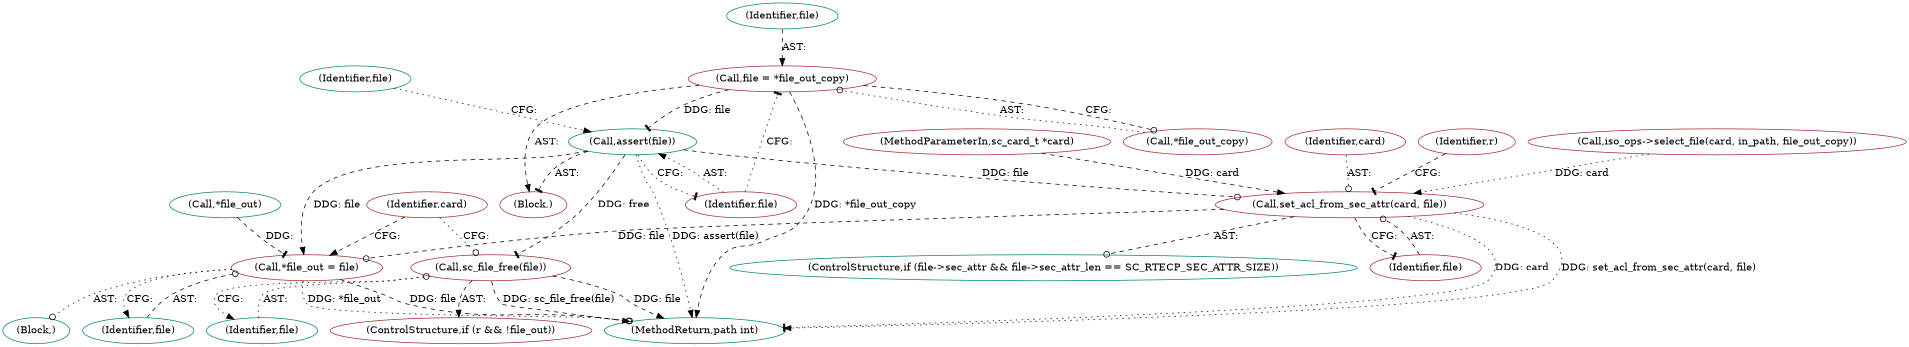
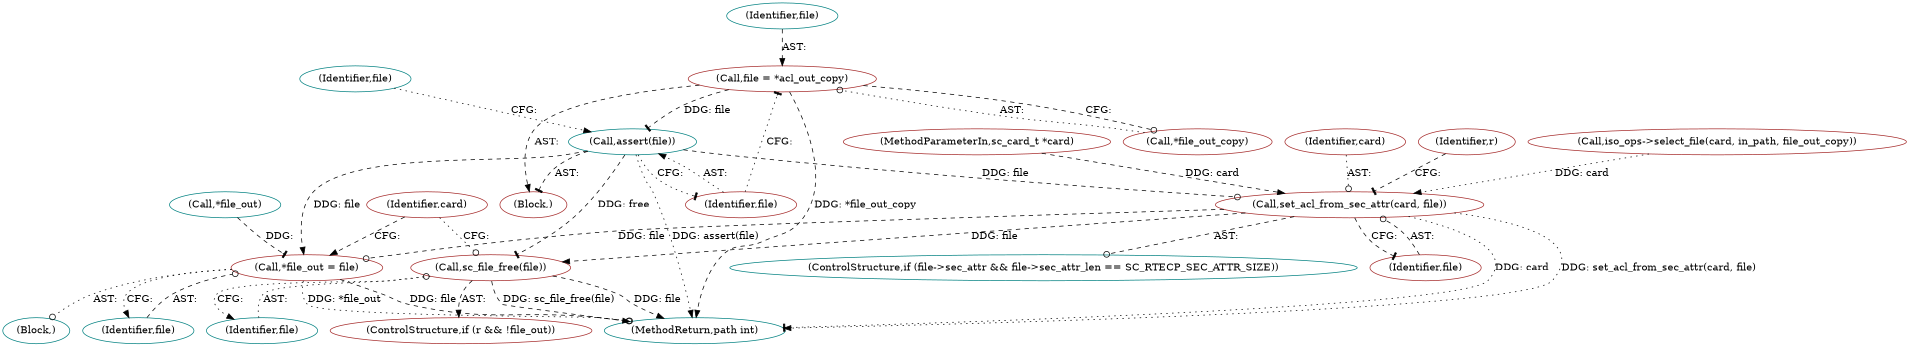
(782, 79) -> (782, 79)
none -> (908, 237)
